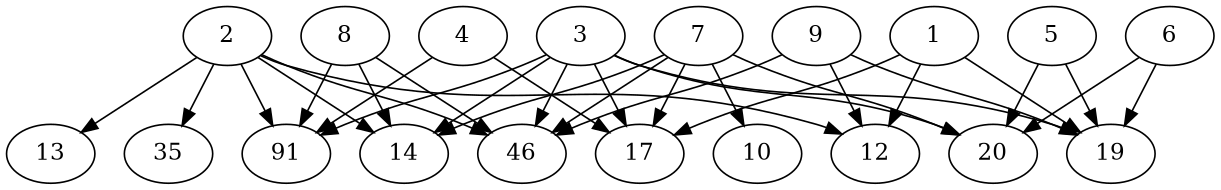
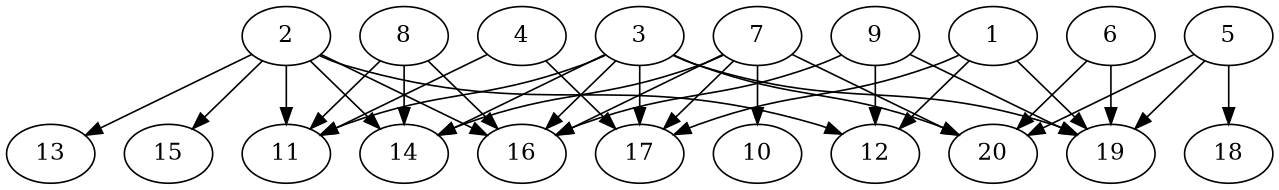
(169, 154) -> (169, 154)
(286, 154) -> (286, 154)
(522, 154) -> (522, 154)
none -> (1229, 154)
